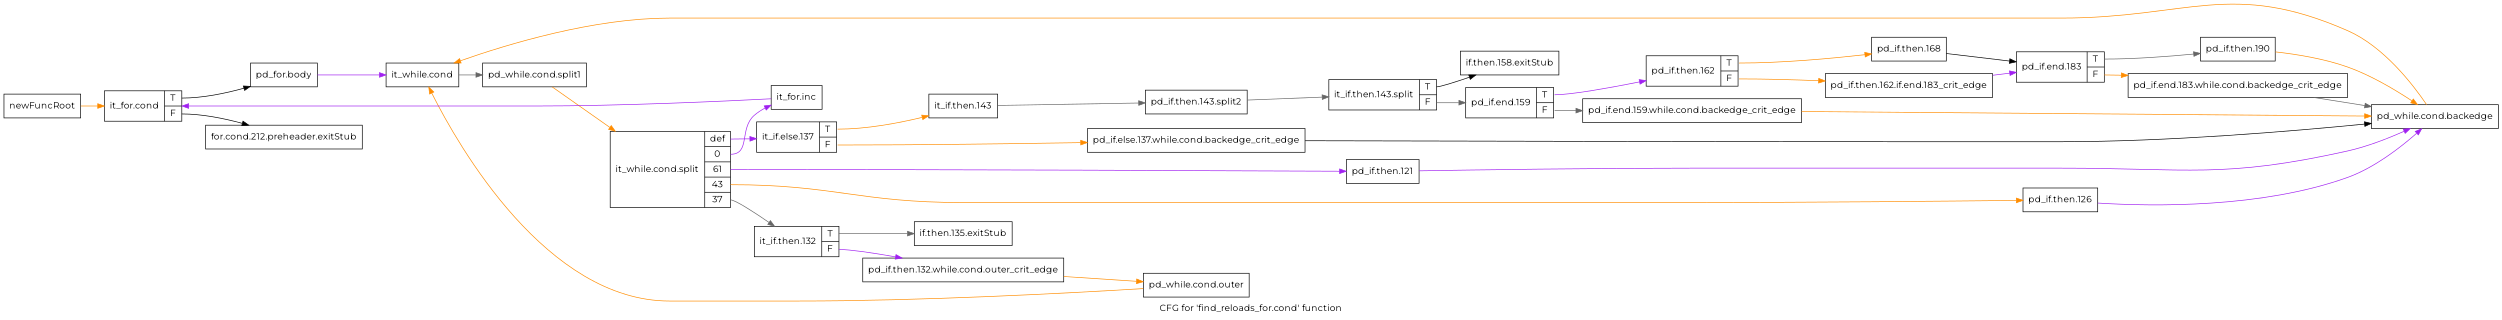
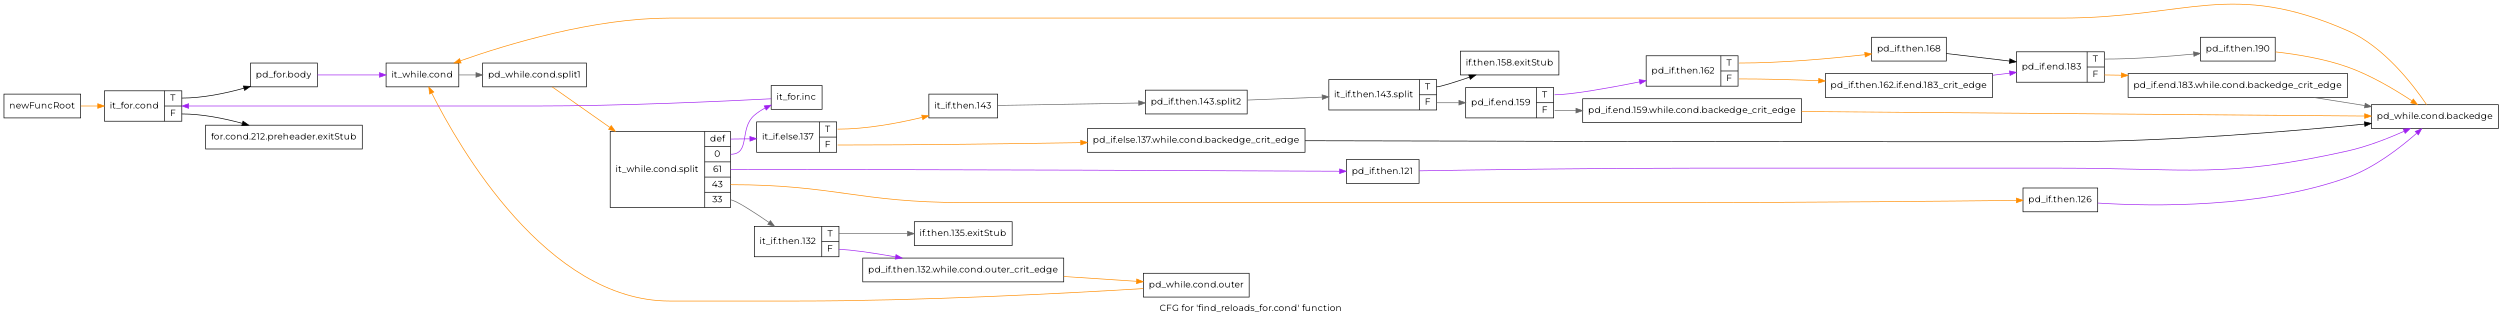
(718, 200) -> (718, 200)
